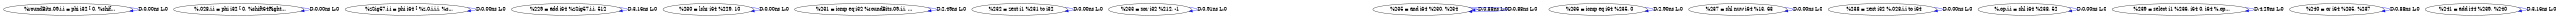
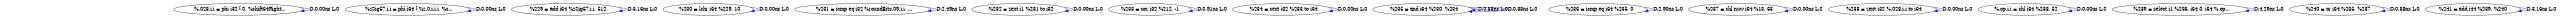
(68, 9) -> none
none -> (1282, 9)
